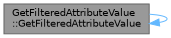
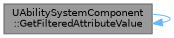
(77, 19) -> (78, 19)
